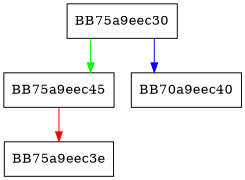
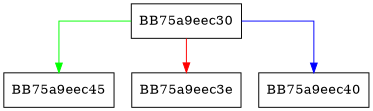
(186, 90) -> (314, 90)
(59, 120) -> (186, 51)
